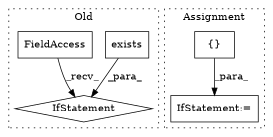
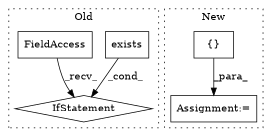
(215, 17) -> (214, 17)
(125, 77) -> (126, 77)
(215, 109) -> (214, 109)
